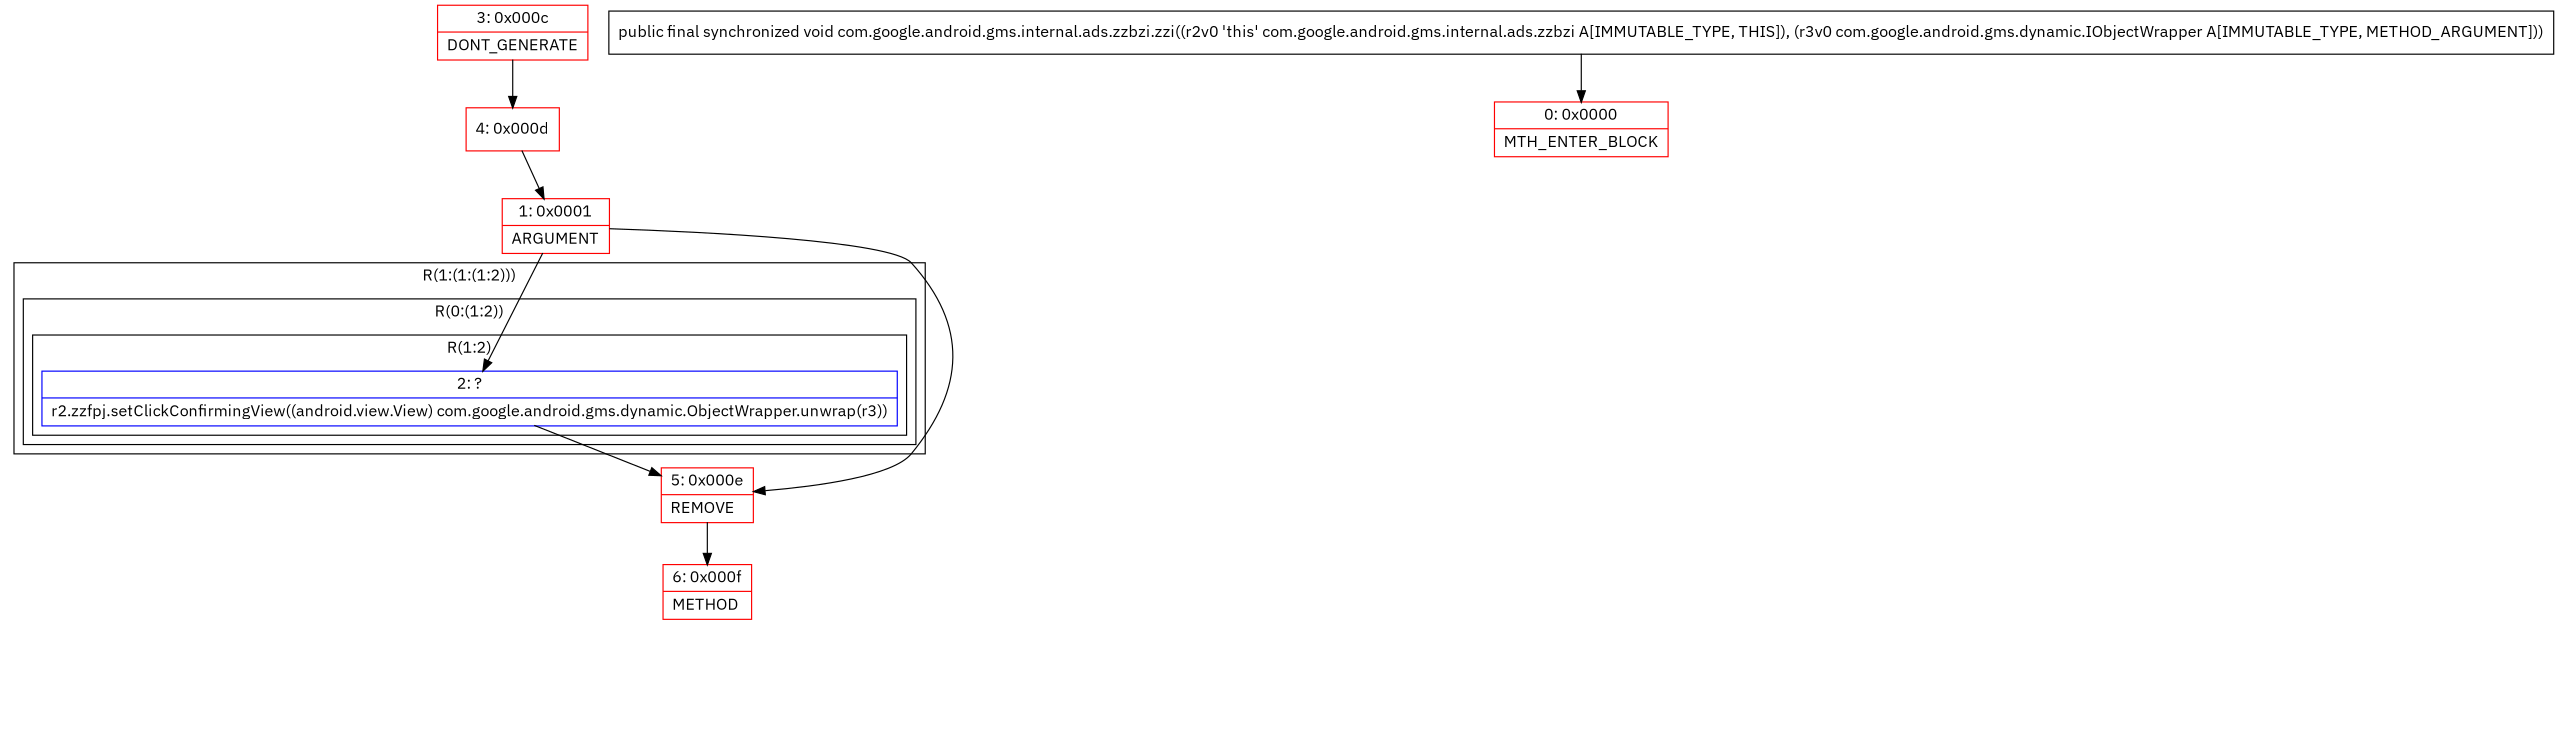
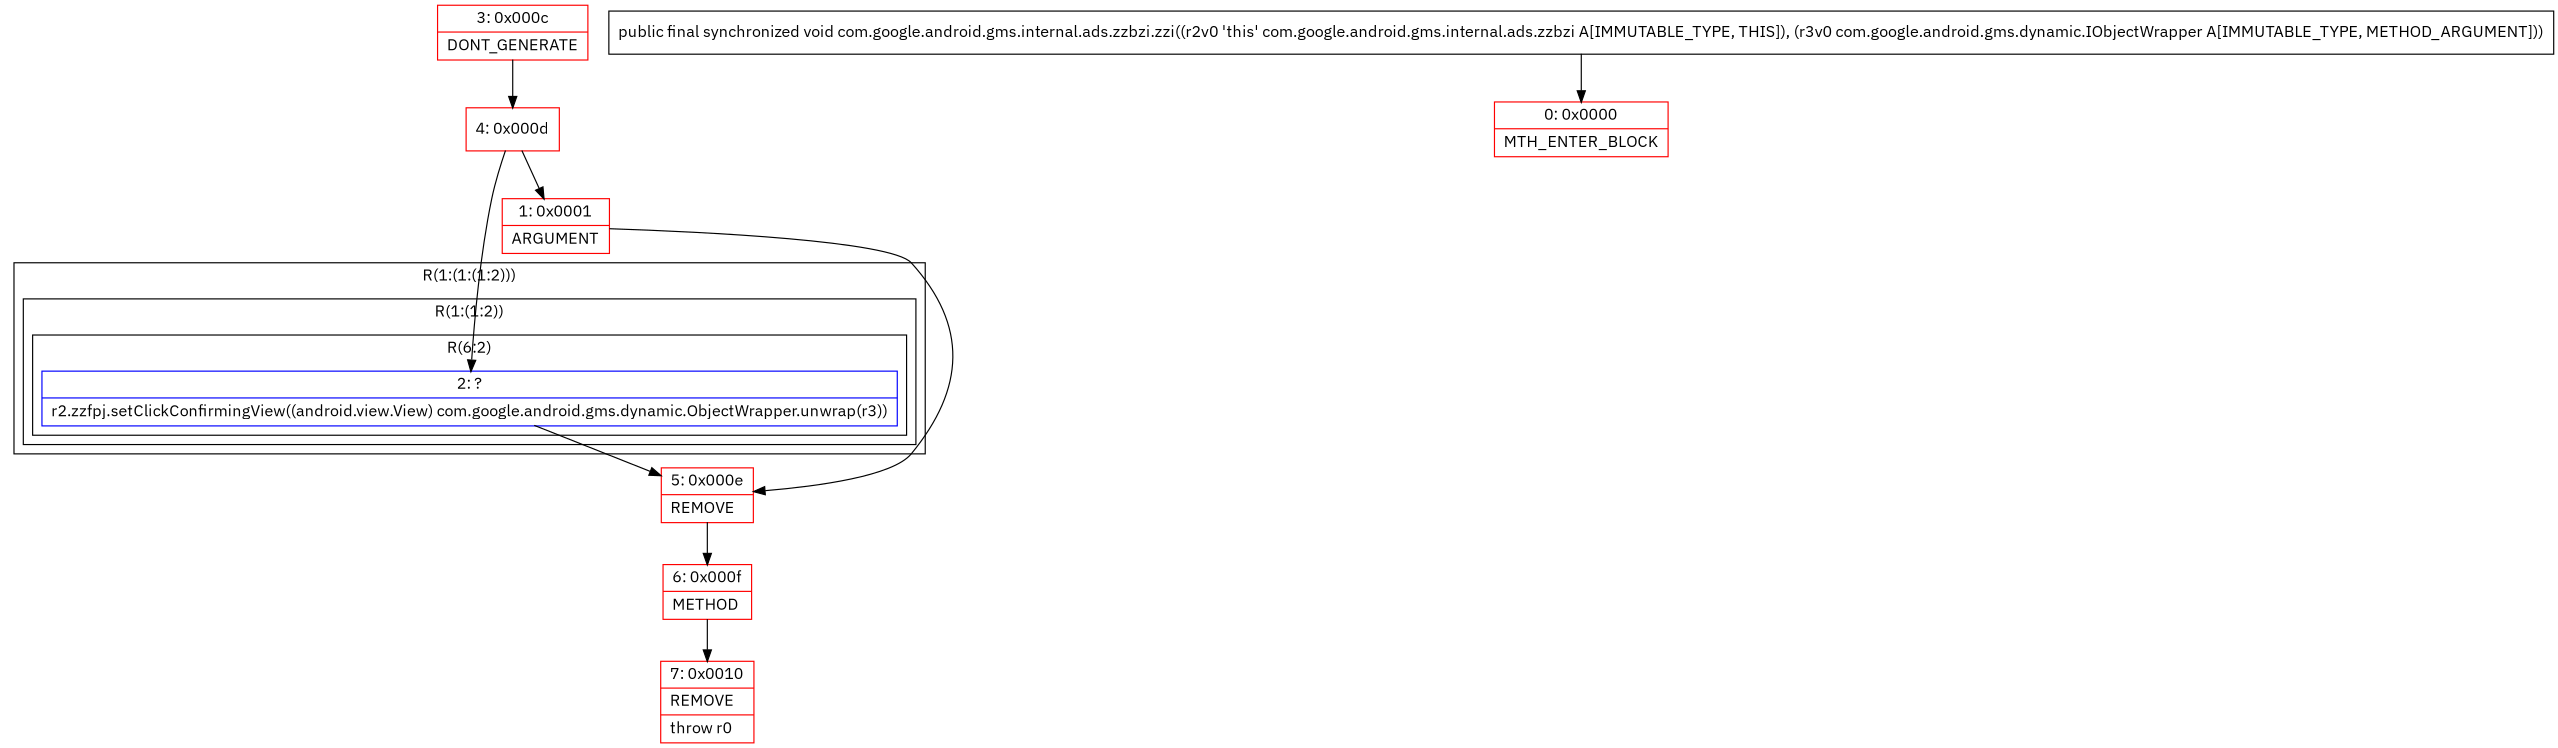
(515, 307) -> (482, 254)
(470, 312) -> (470, 312)
(470, 348) -> (470, 348)
none -> (707, 702)
